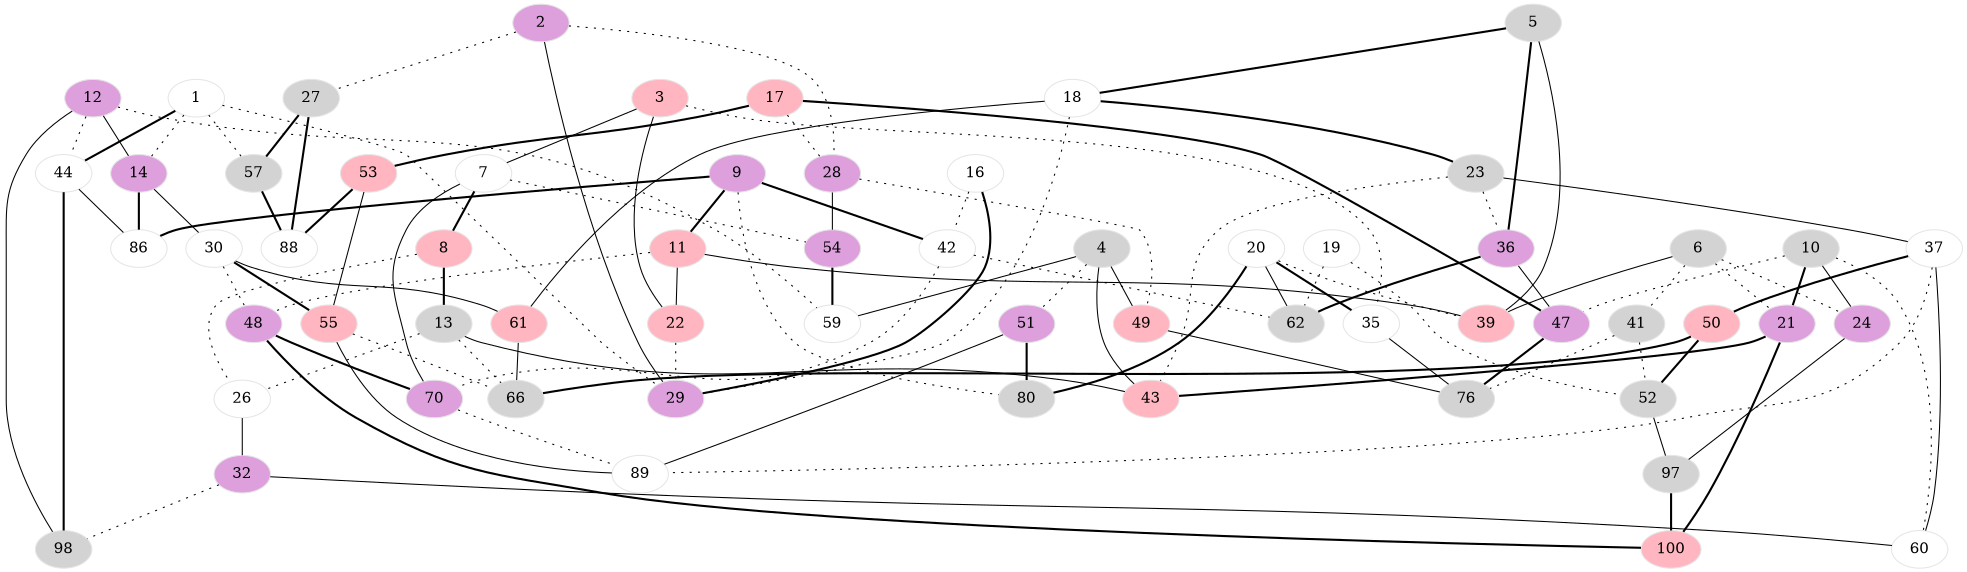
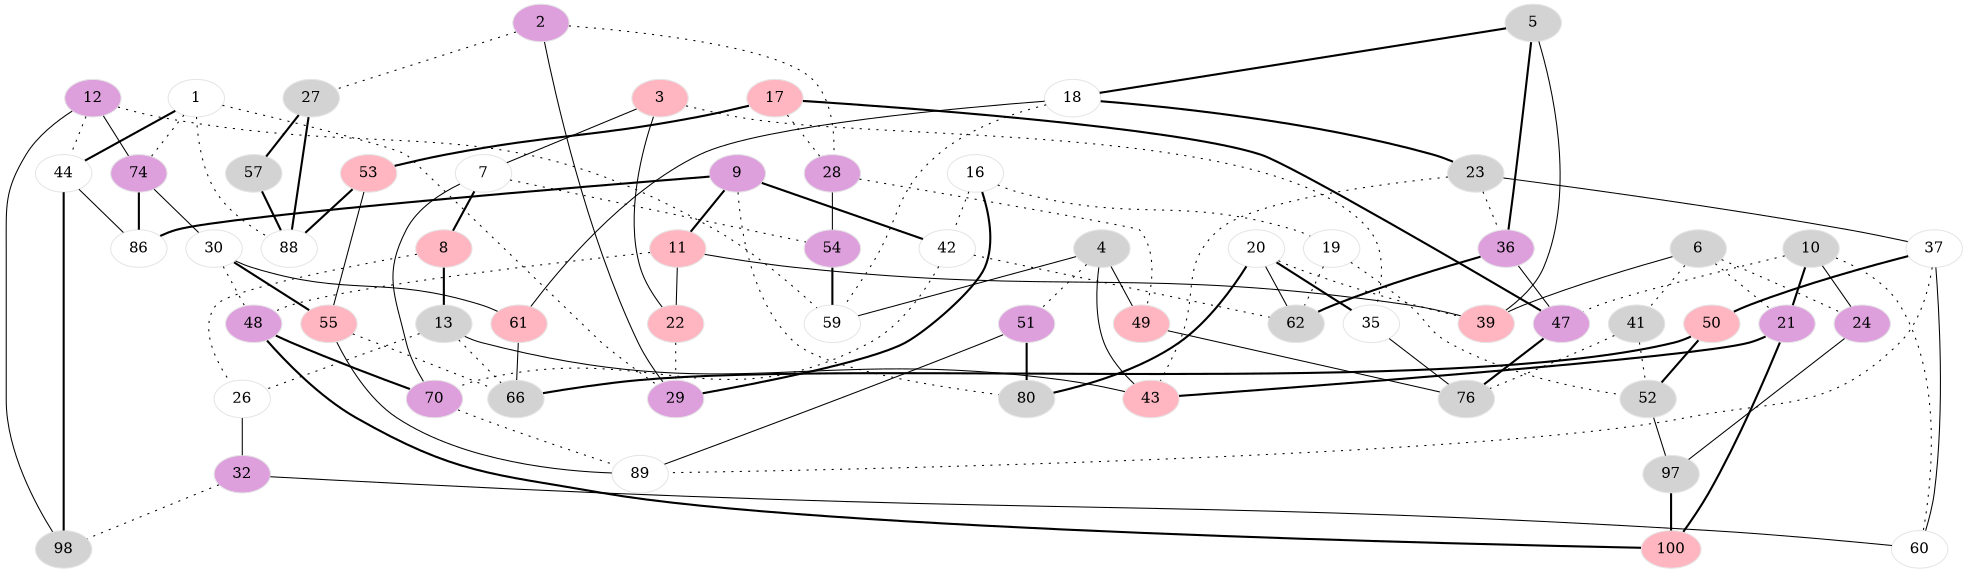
(225, 136) -> (214, 188)
(139, 173) -> (139, 173)
none -> (1154, 210)
(951, 337) -> (917, 176)
